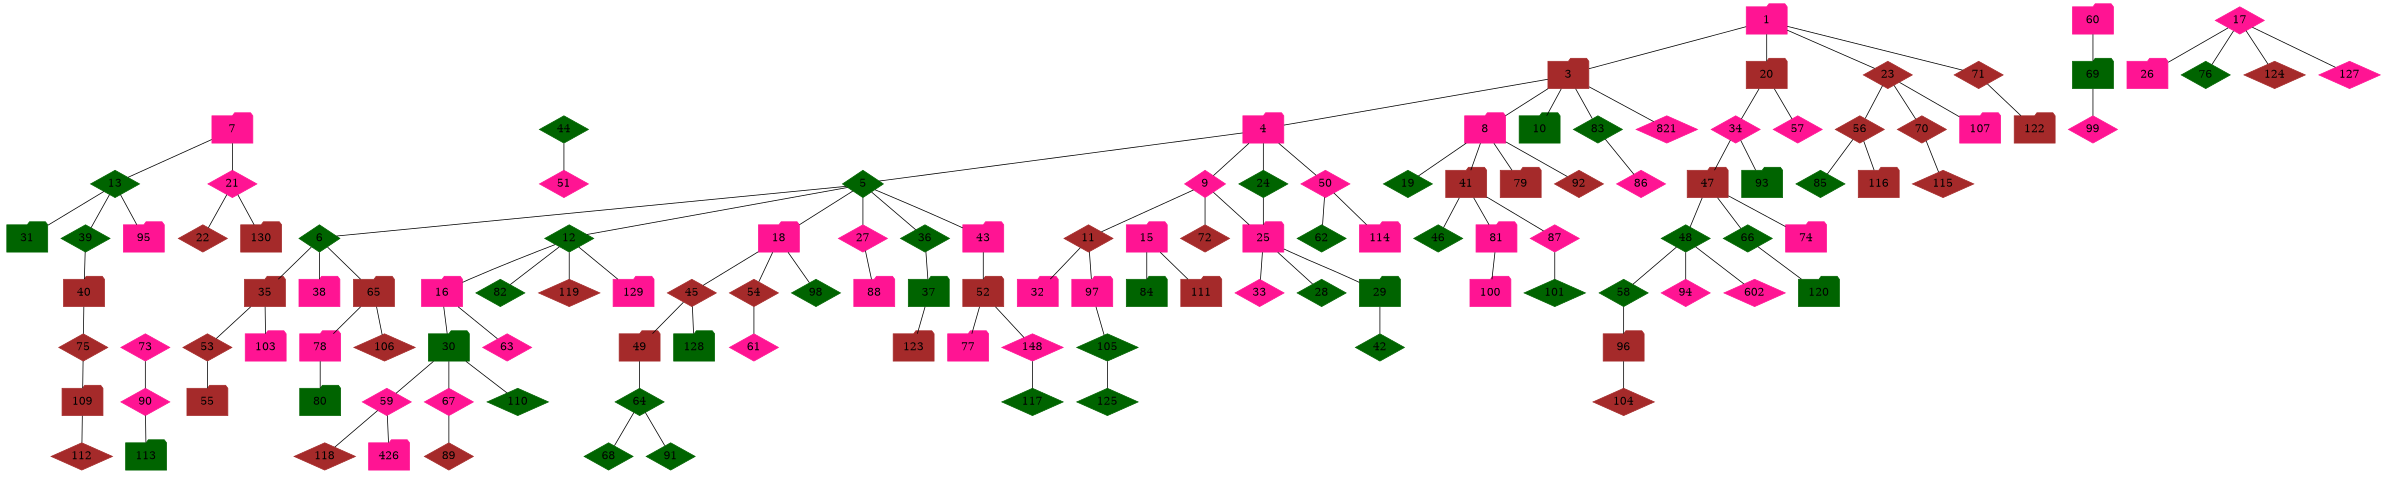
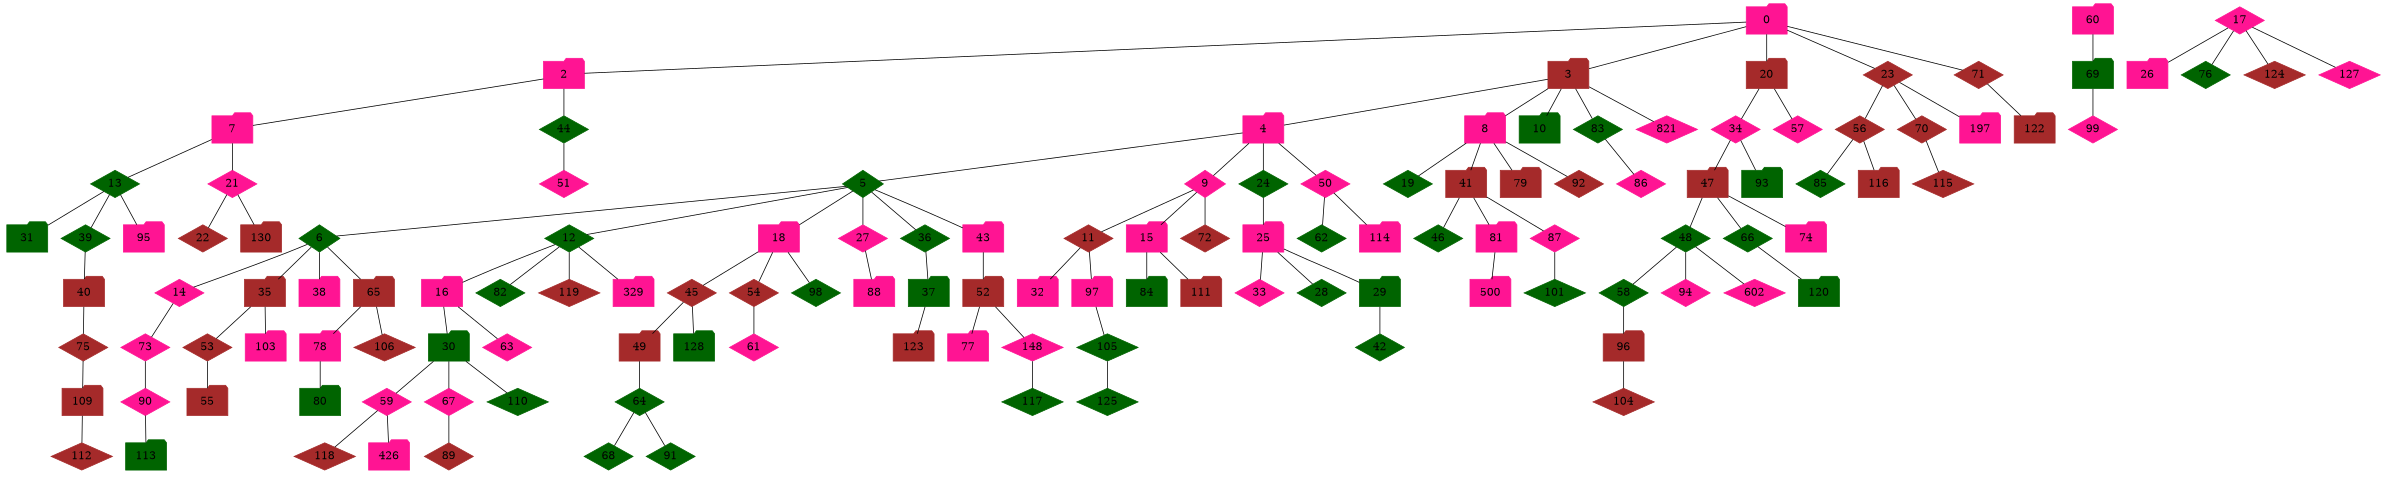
(1767, 20) -> (1767, 20)
none -> (564, 75)
(1980, 129) -> (1980, 129)
(1231, 209) -> (1179, 209)
none -> (179, 293)
(634, 293) -> (634, 293)
(1490, 293) -> (1490, 293)
